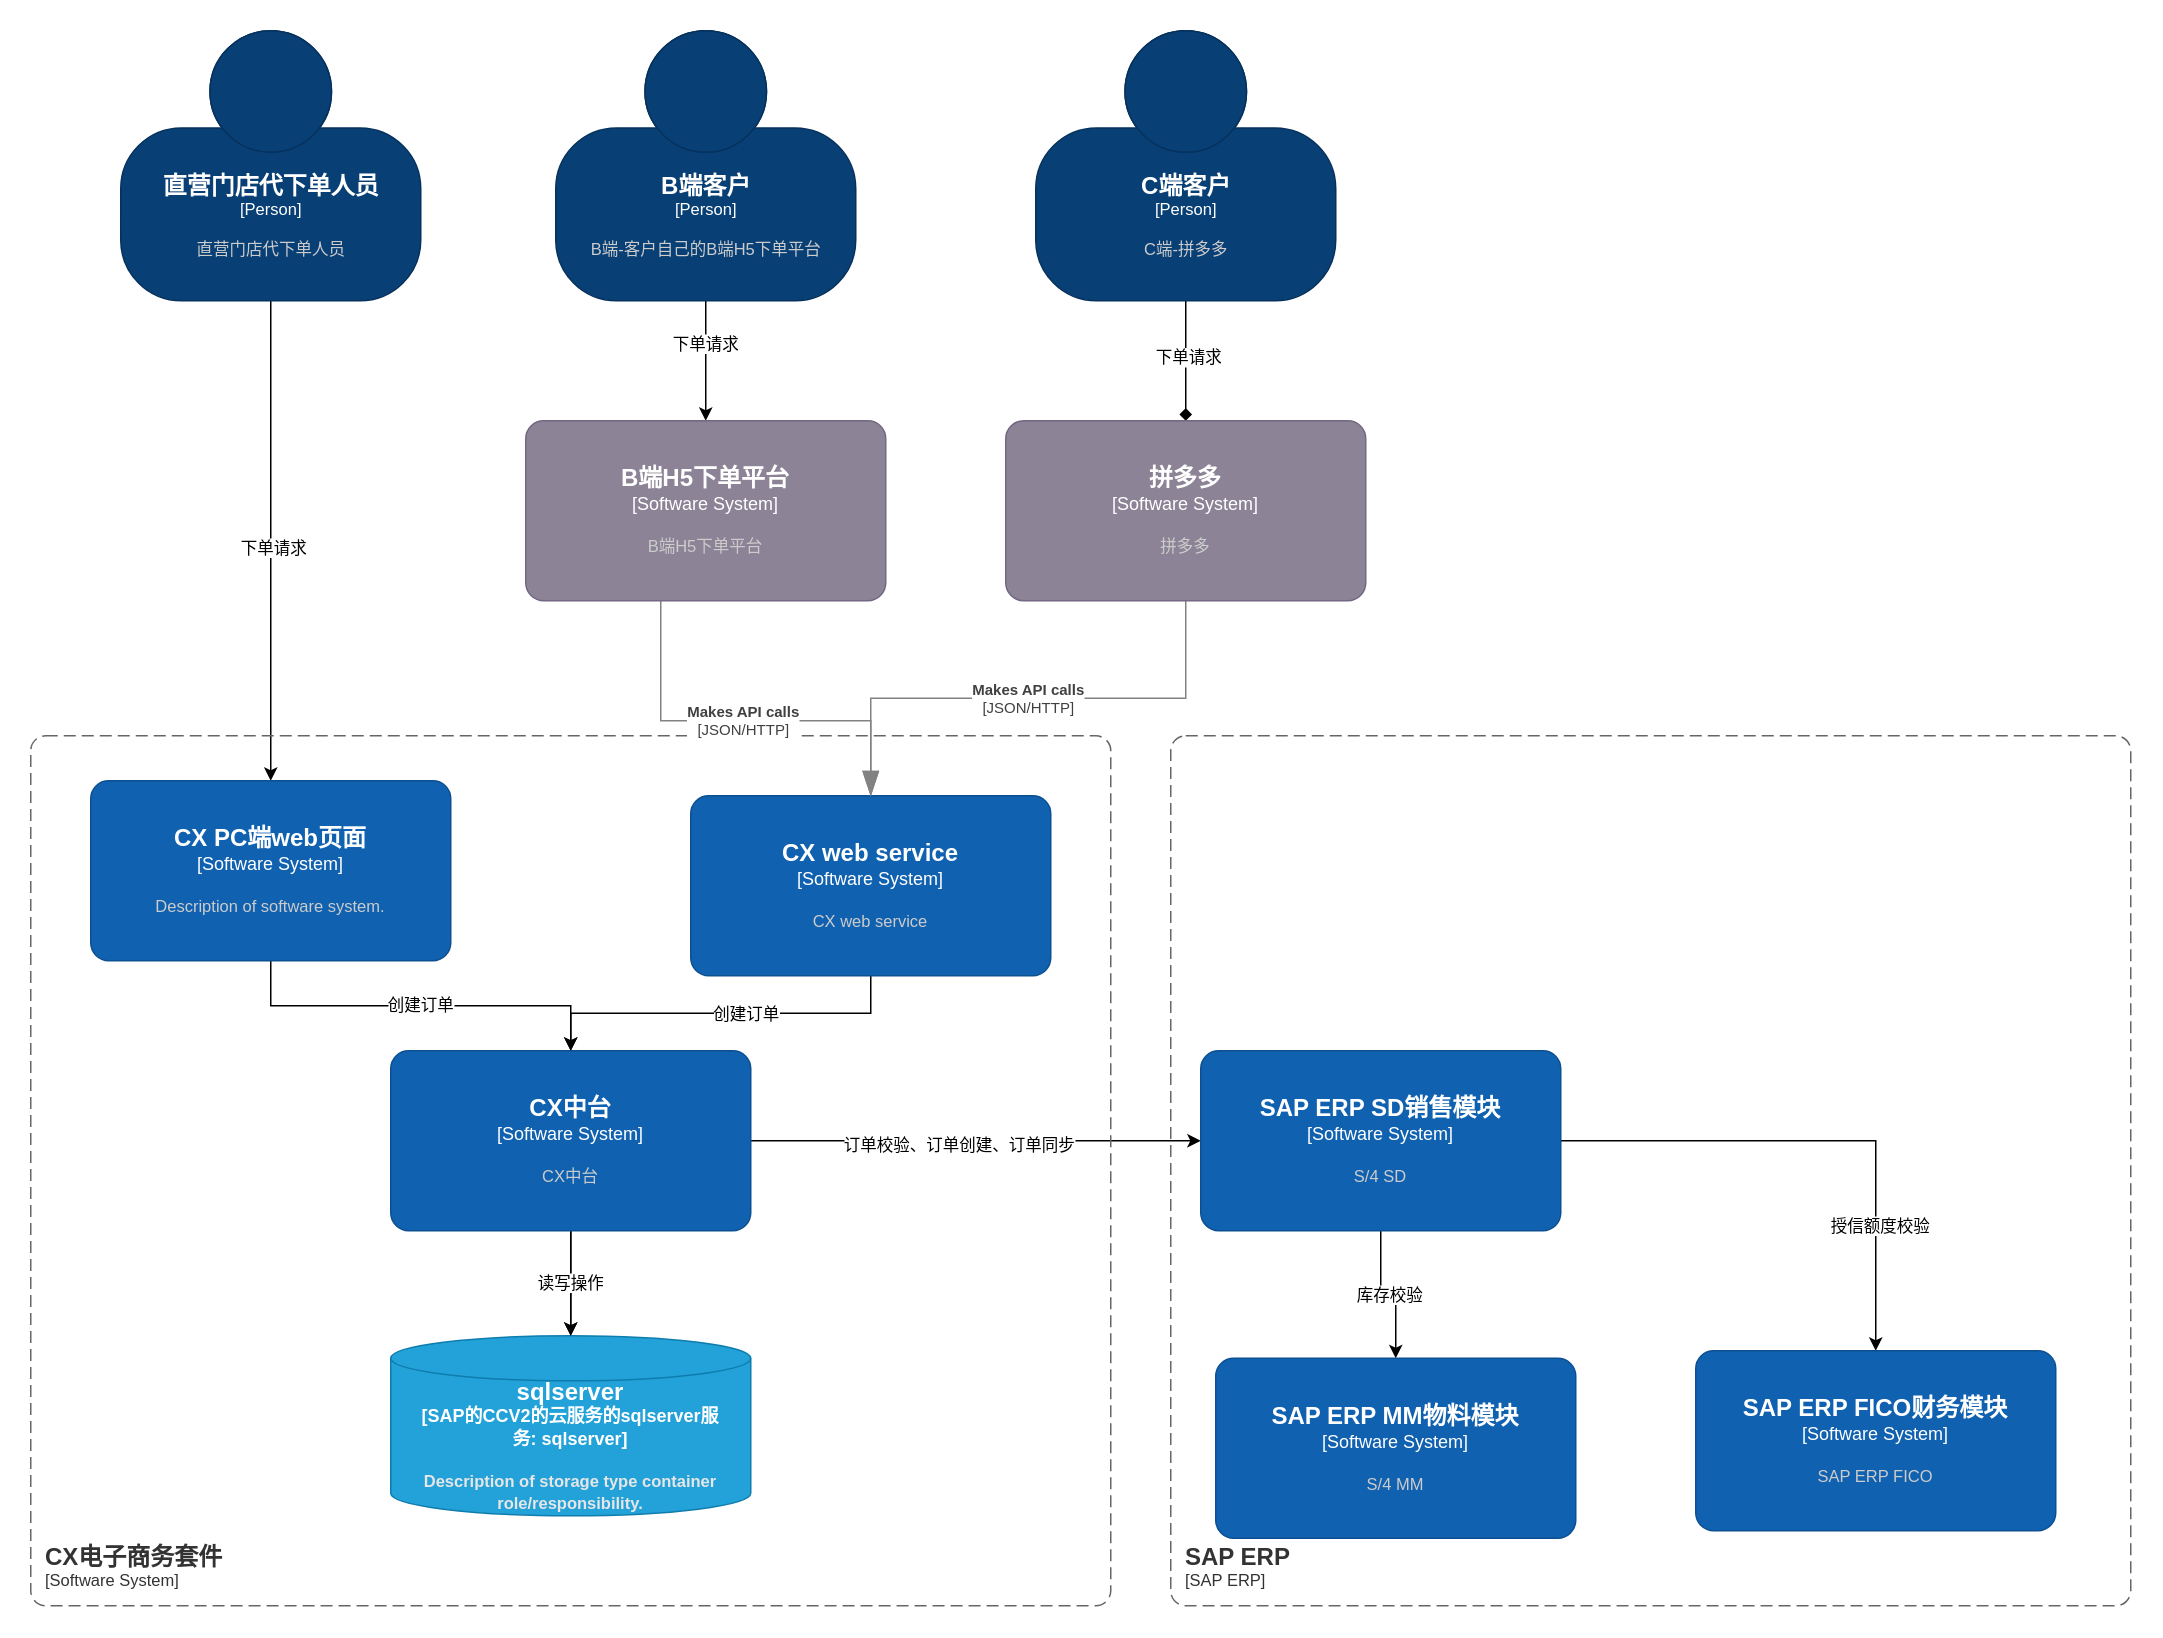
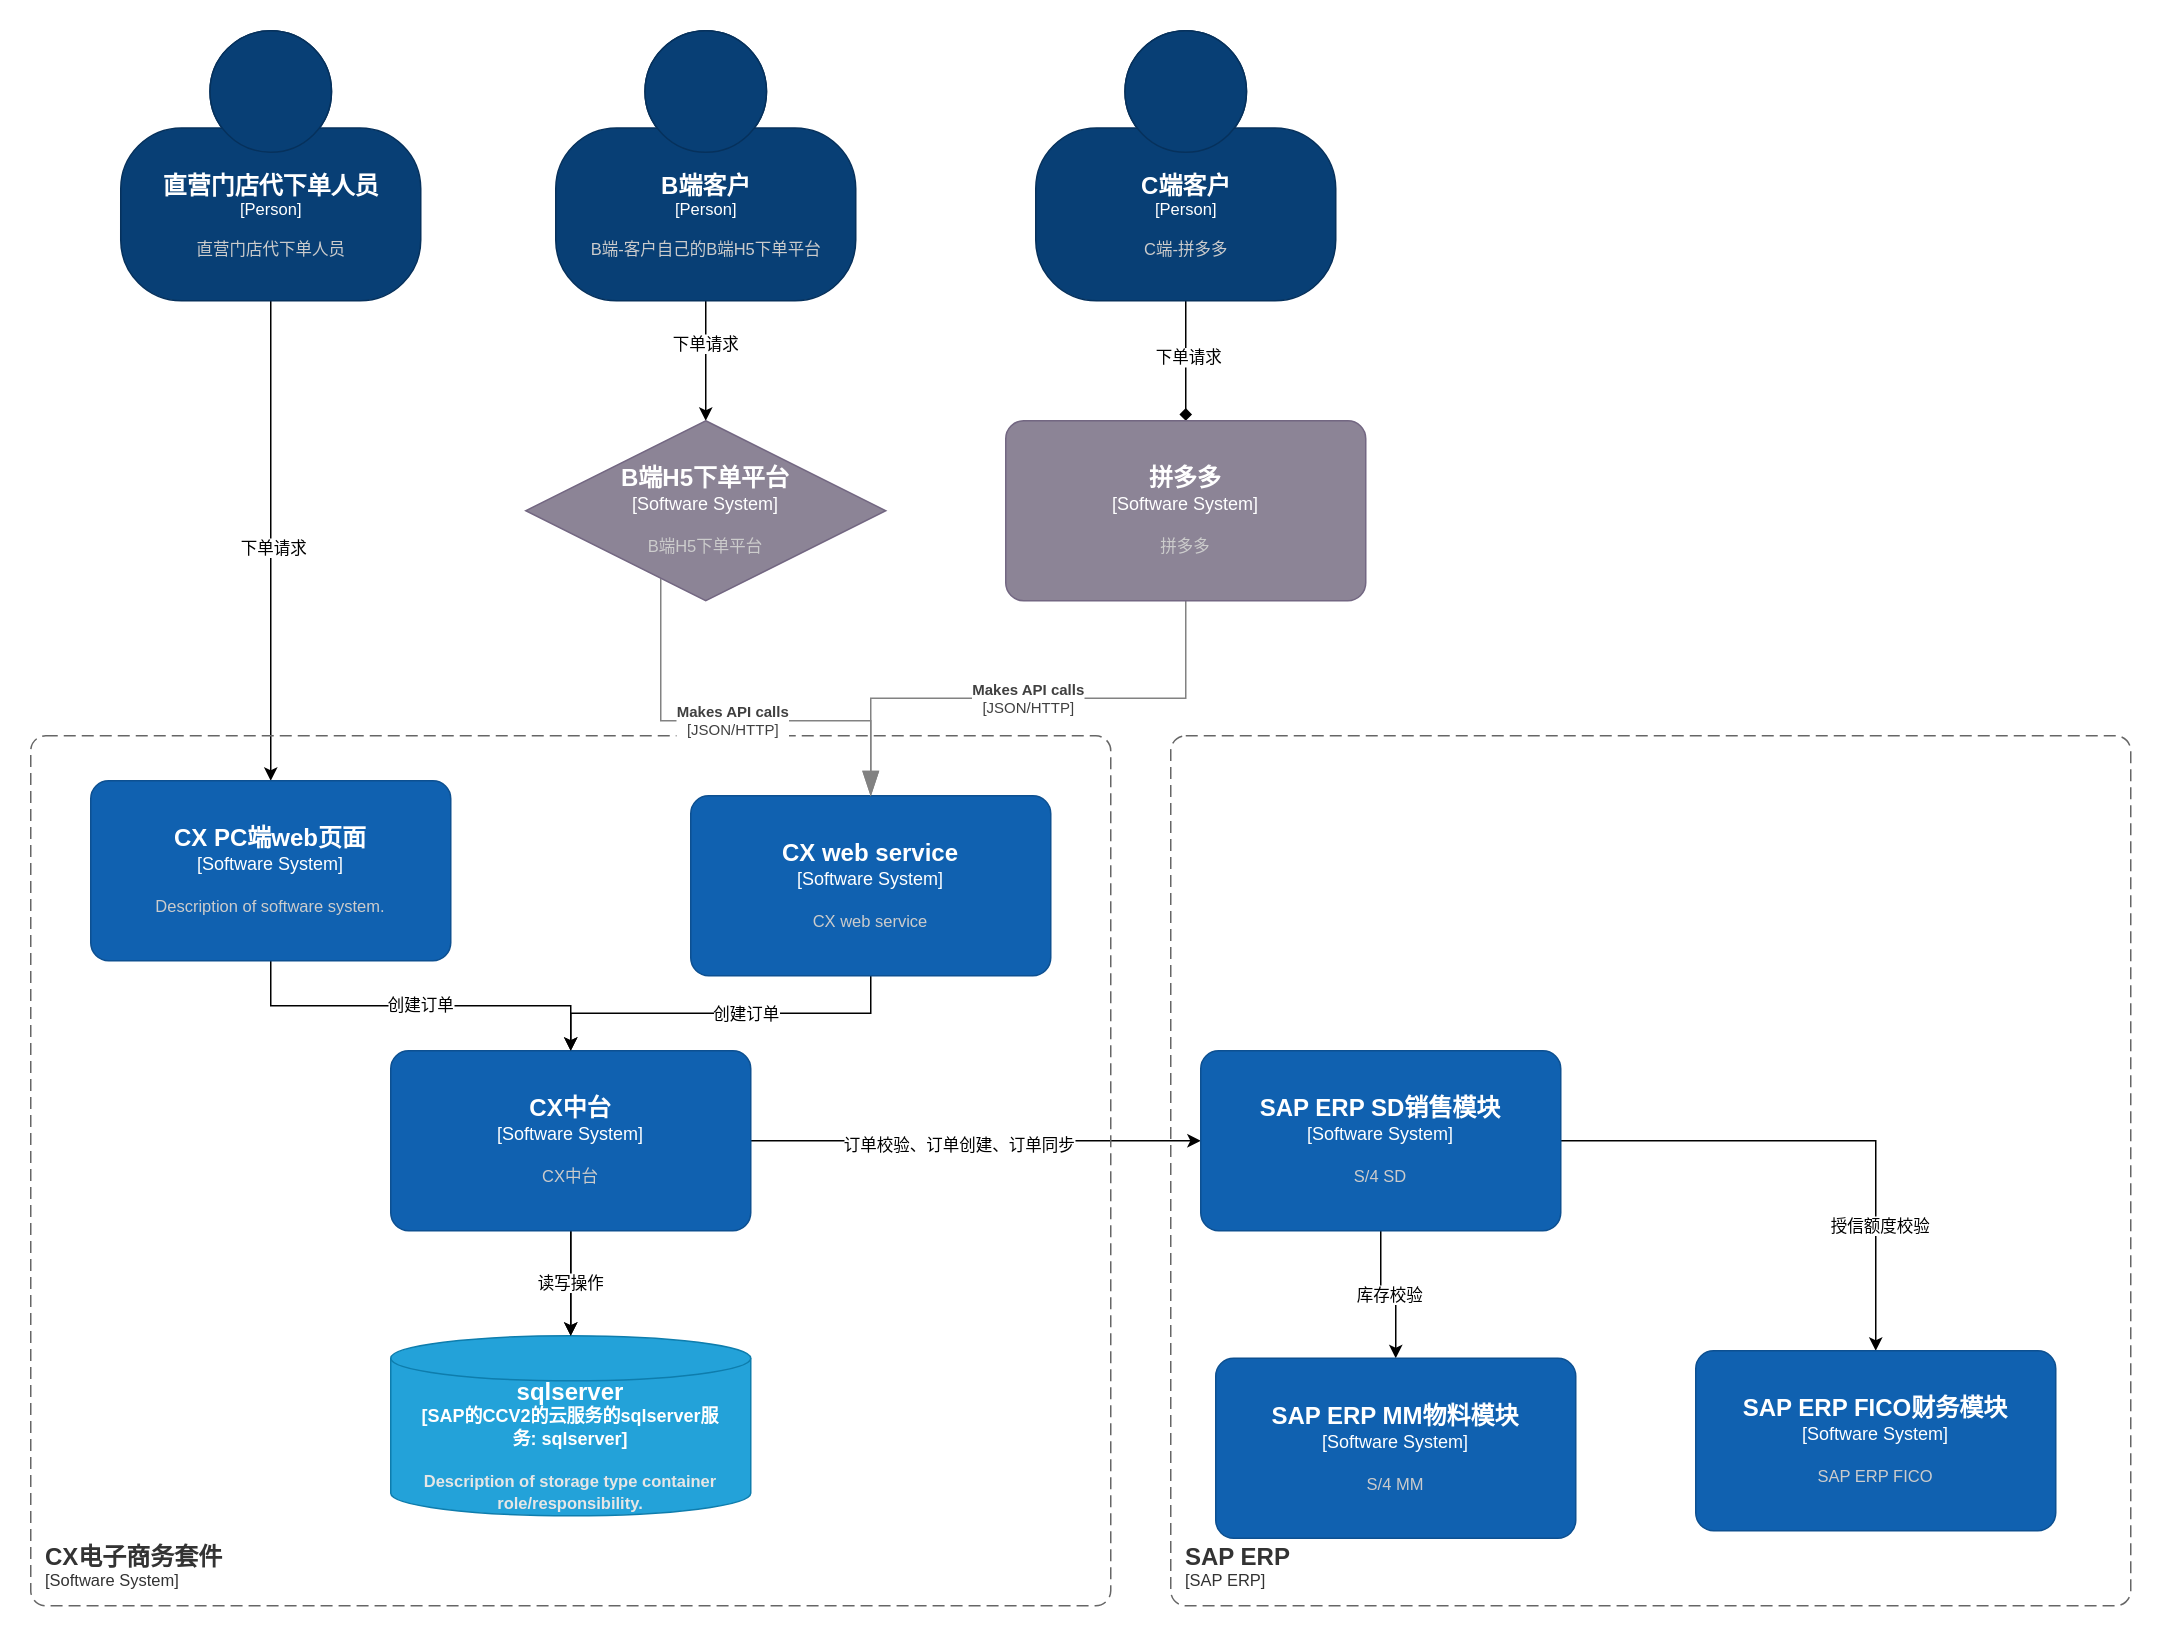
(706, 511) -> (706, 511)
